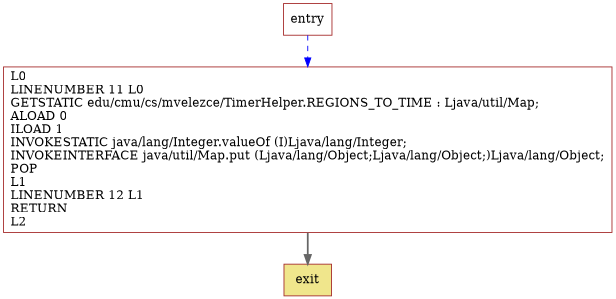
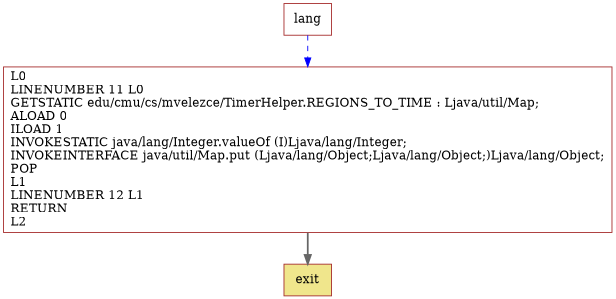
(308, 19) -> (308, 19)
